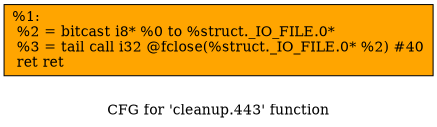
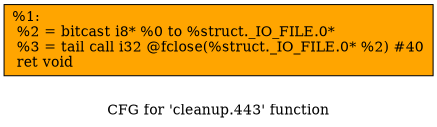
(39, 63) -> (43, 63)
